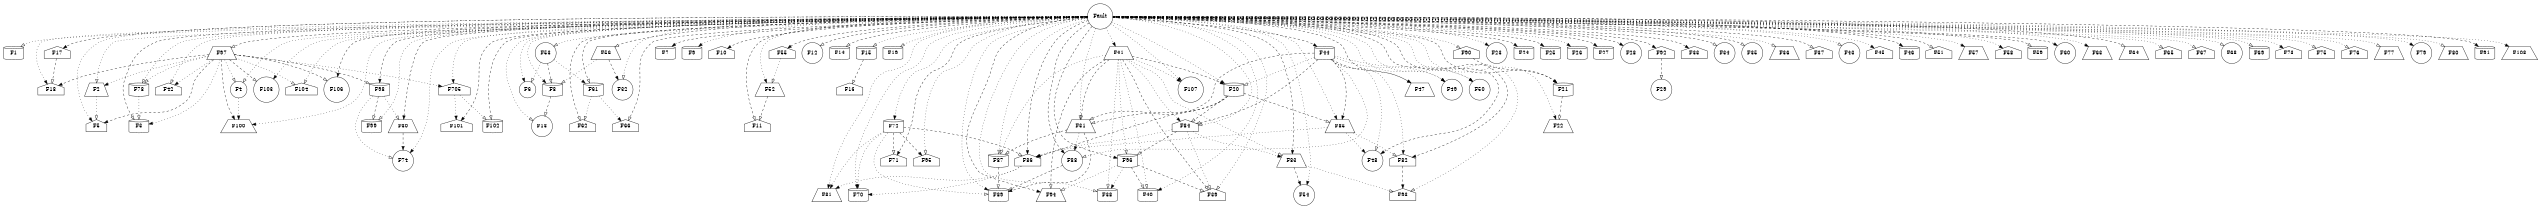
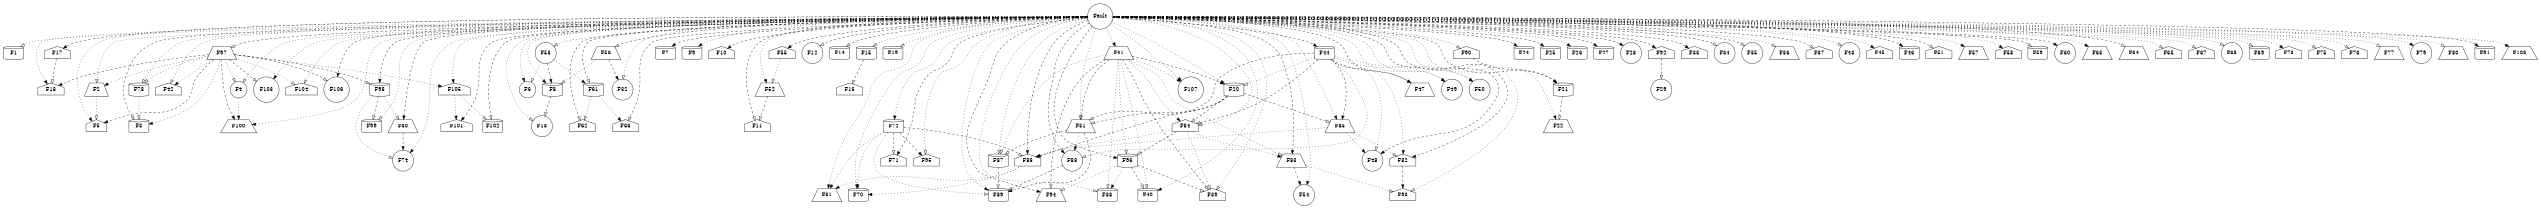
(1497, 53) -> none
(549, 71) -> (549, 71)
(454, 90) -> (454, 90)
